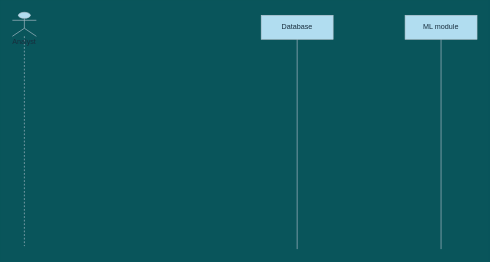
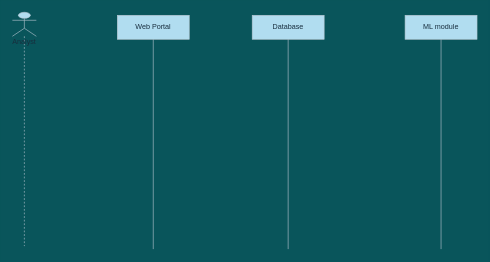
none -> (153, 132)
(297, 132) -> (288, 132)
